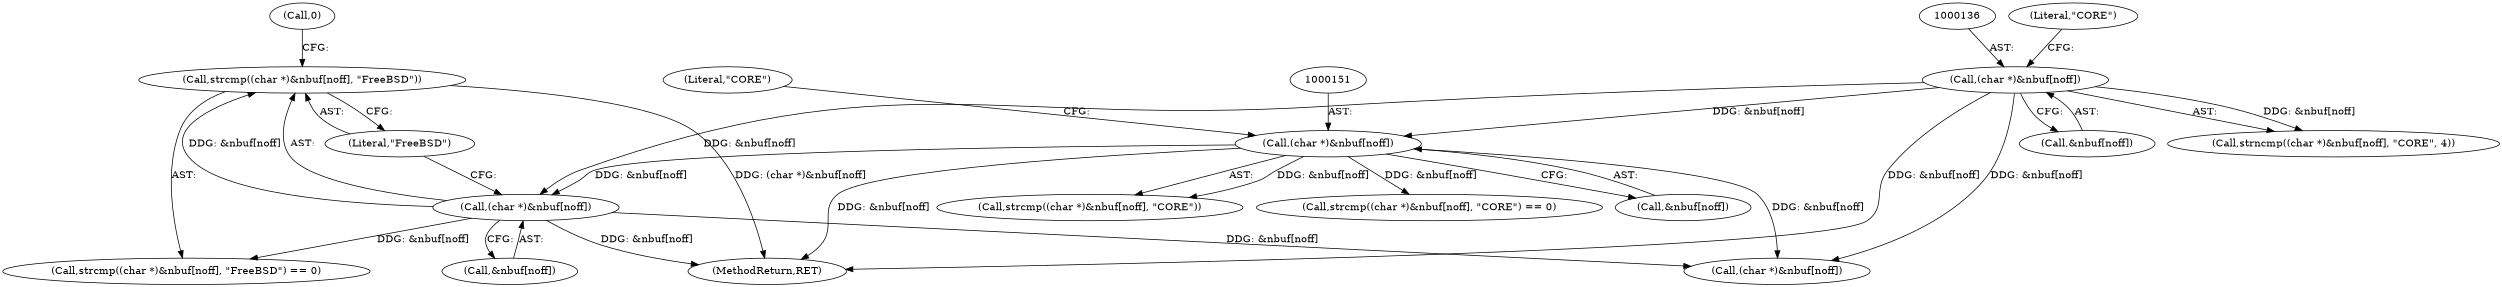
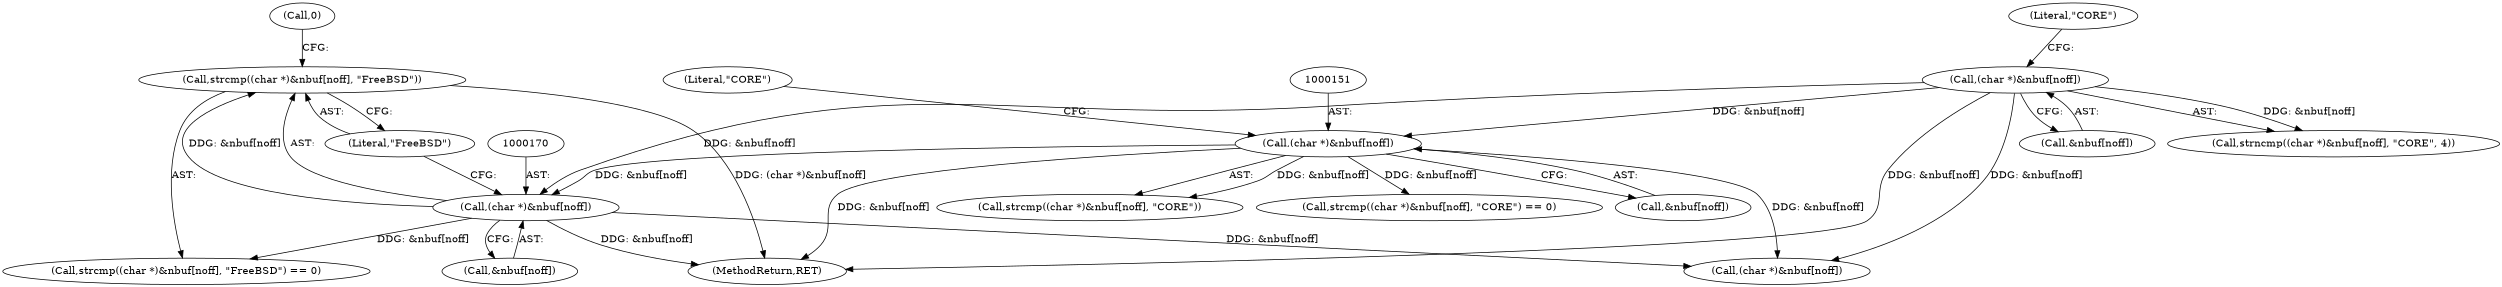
(1957, 16) -> none
none -> (526, 144)
